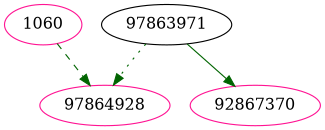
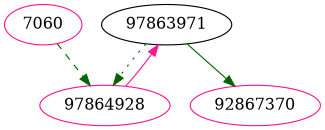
(43, 25) -> (43, 25)
none -> (139, 70)
